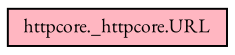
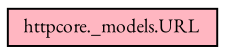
(117, 27) -> (113, 27)
